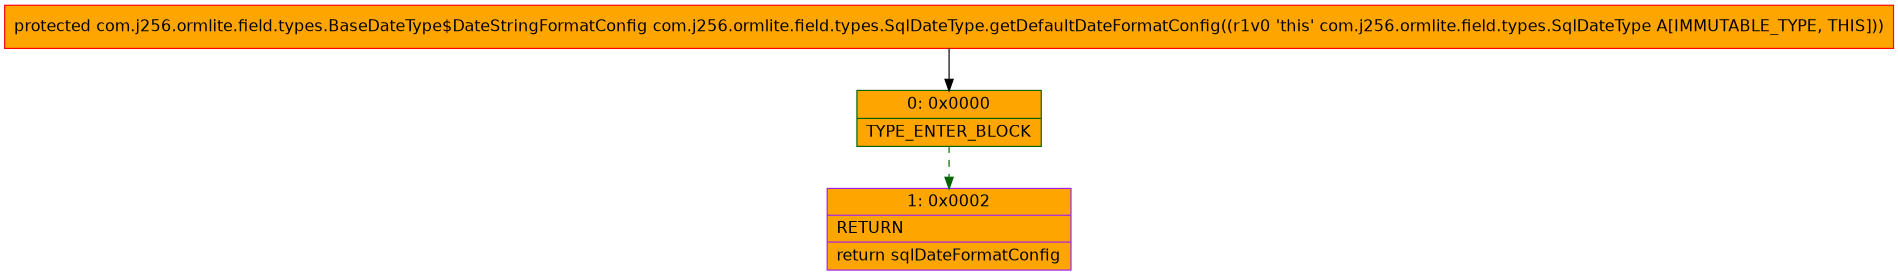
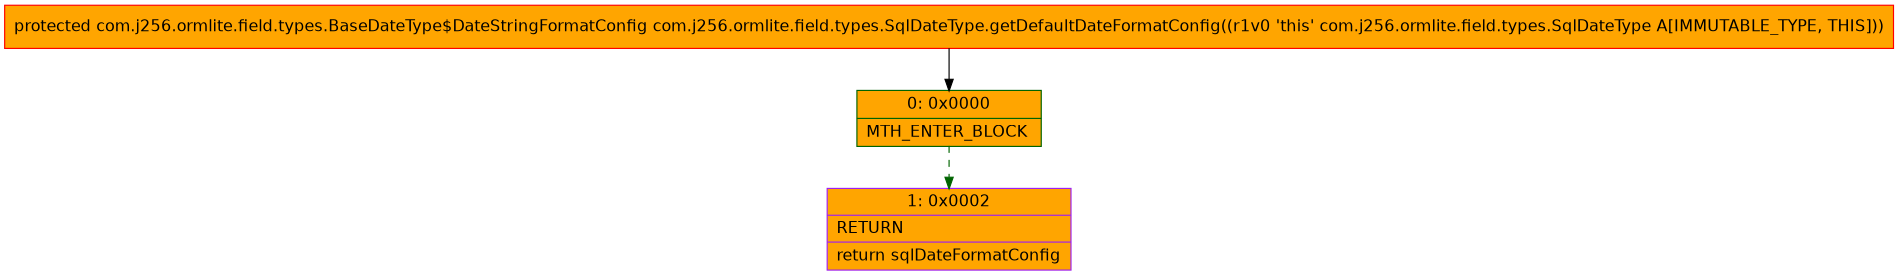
(949, 132) -> (947, 132)
